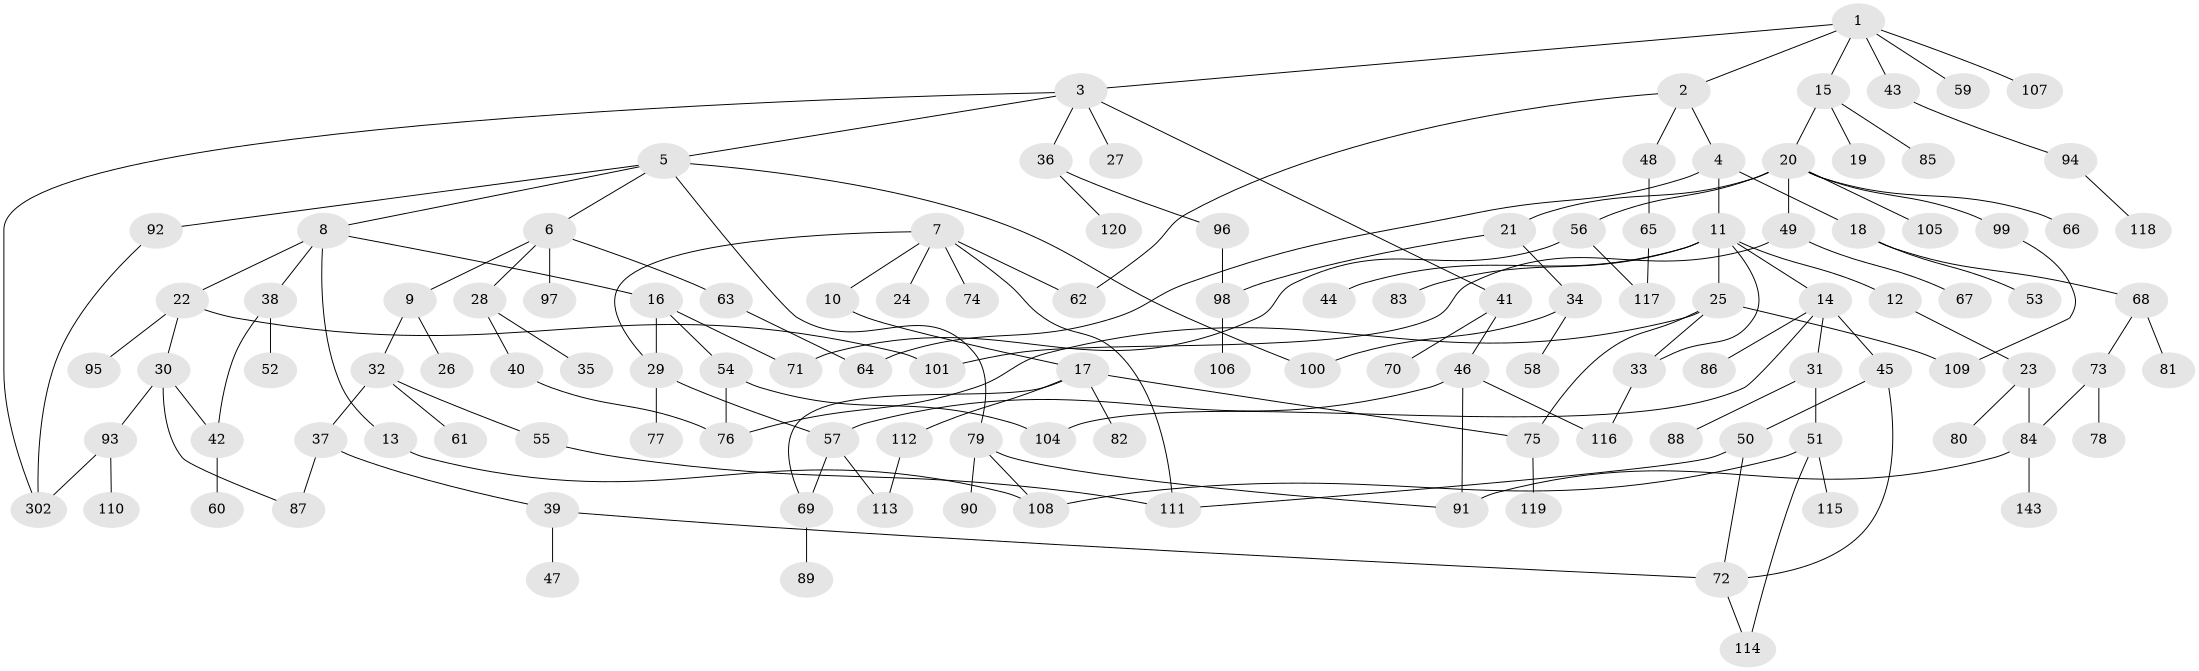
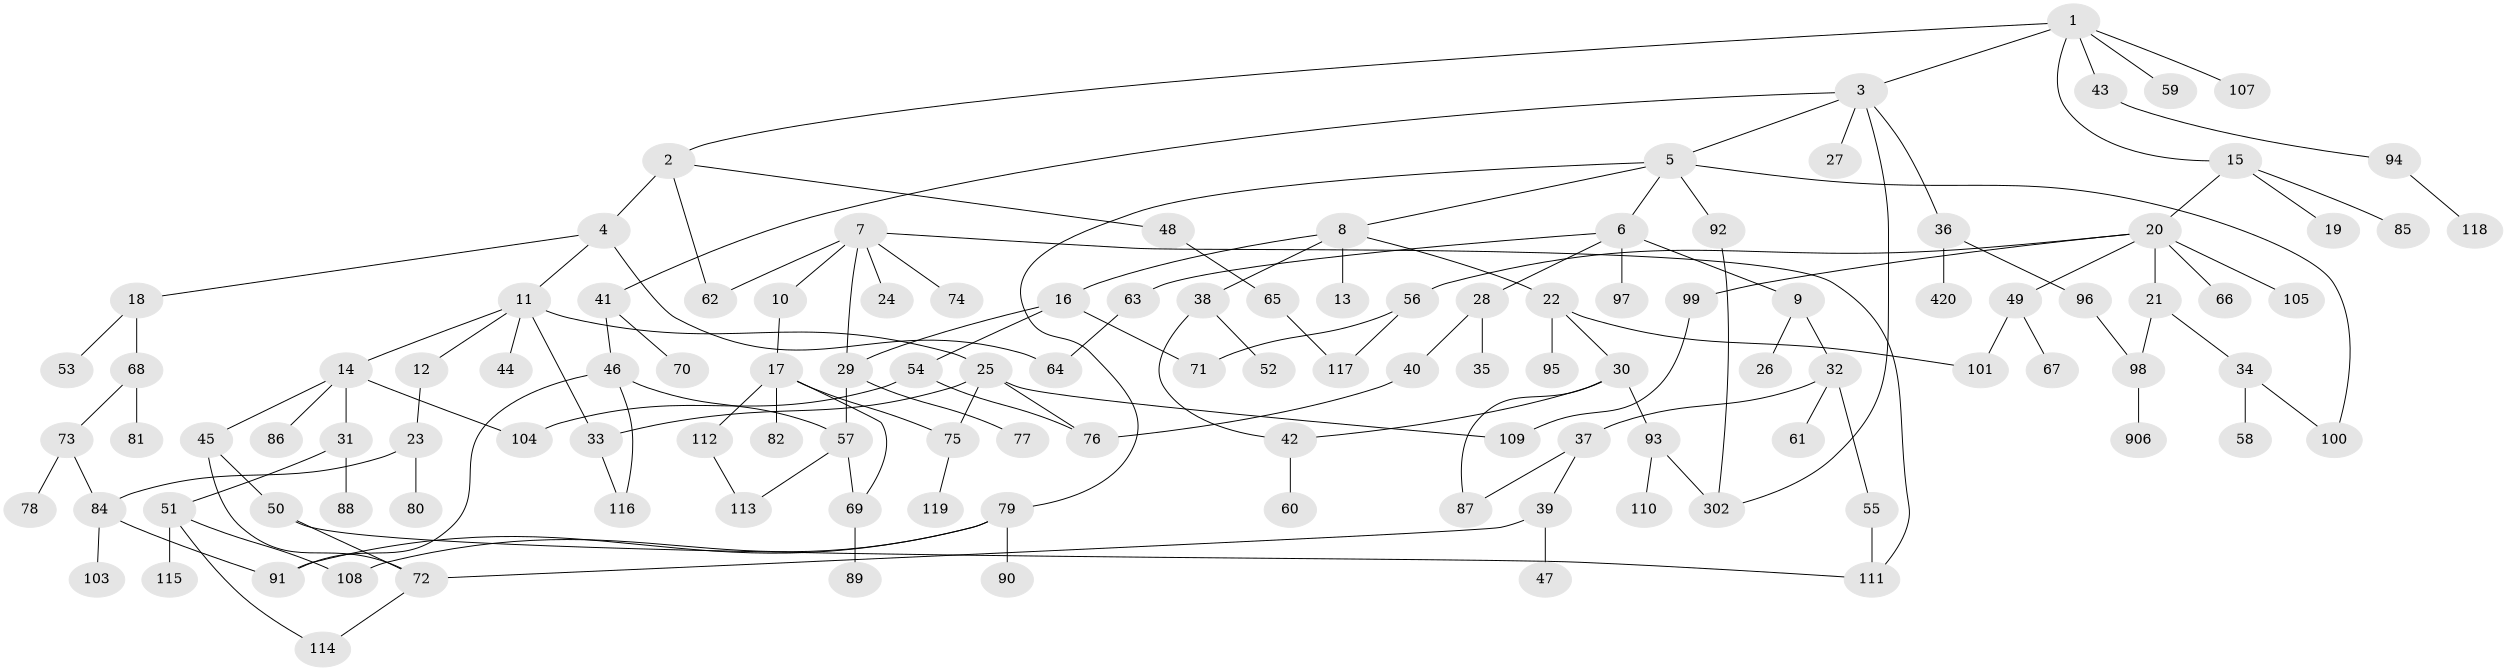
(1114, 231) -> (1944, 301)
(1399, 301) -> none
(1222, 370) -> (2139, 440)
(715, 476) -> none
(2029, 510) -> (97, 580)
